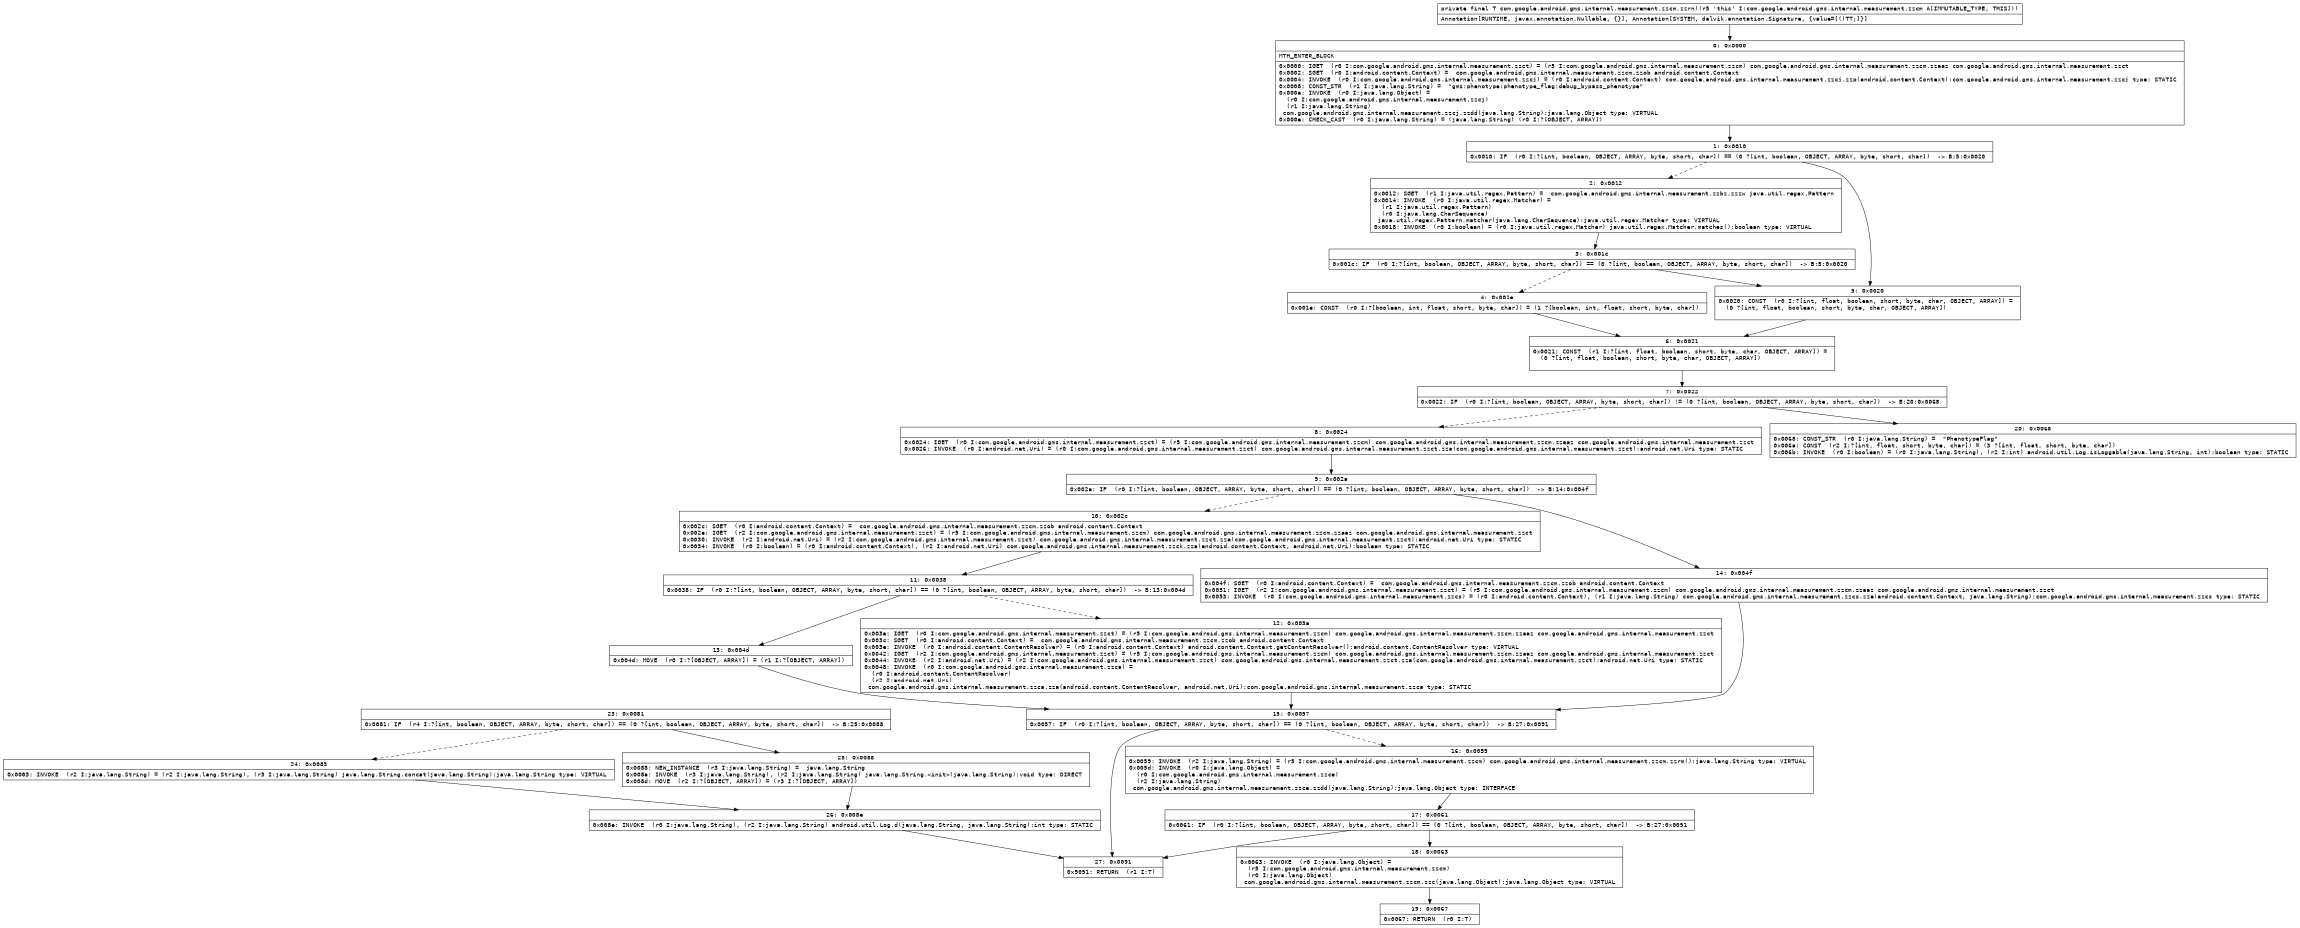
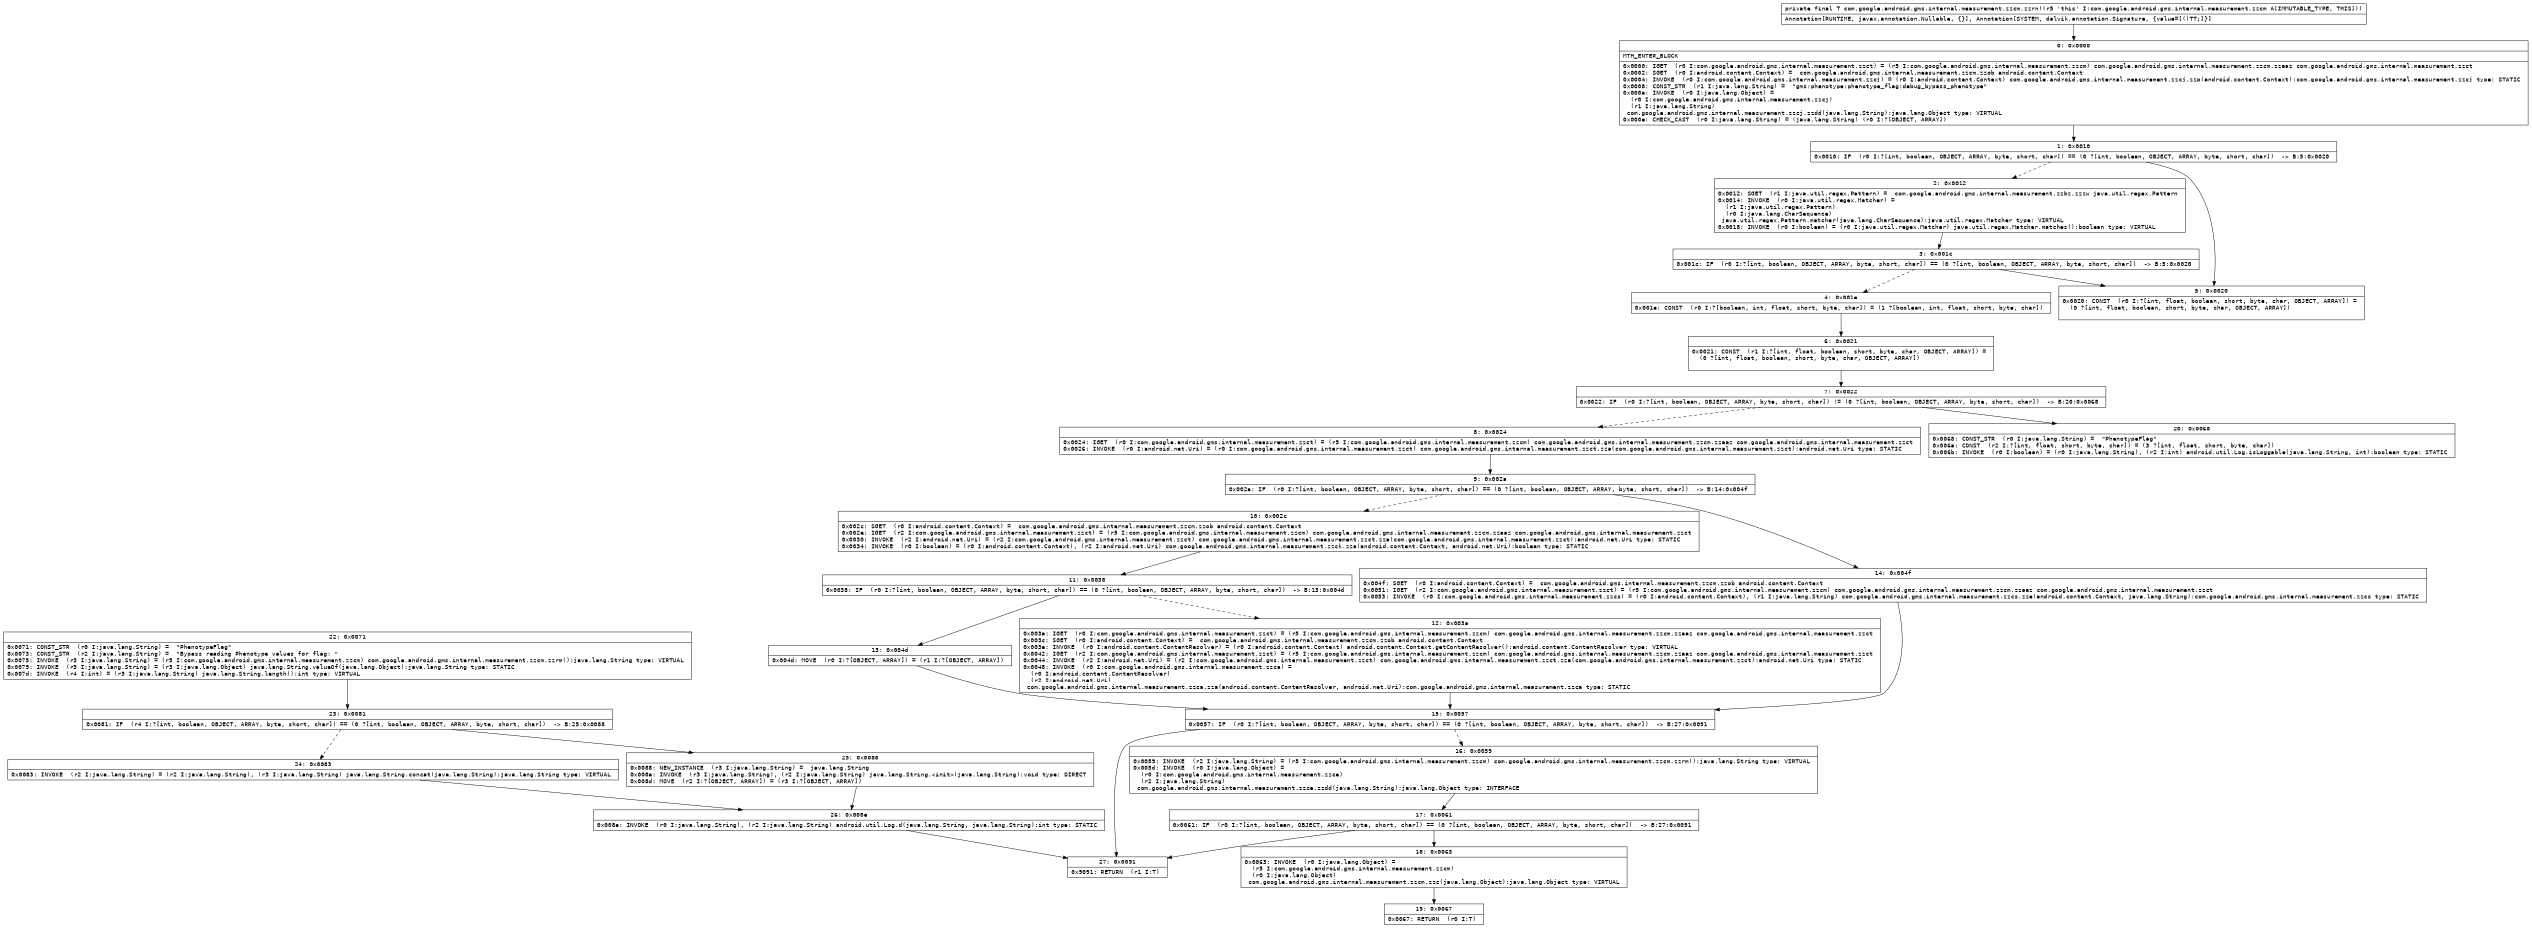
(1777, 328) -> none
none -> (348, 656)
